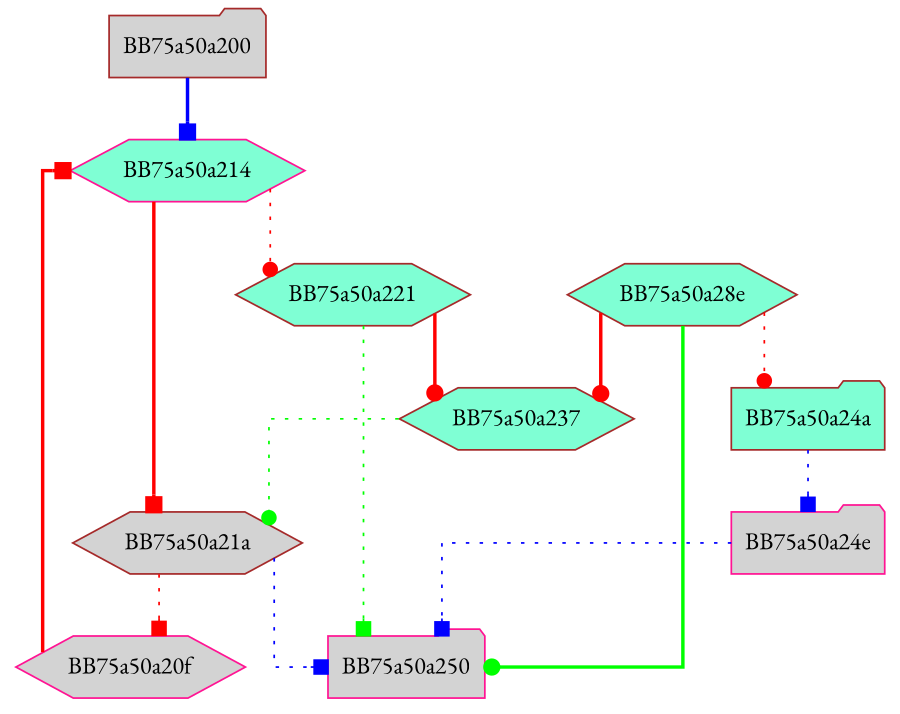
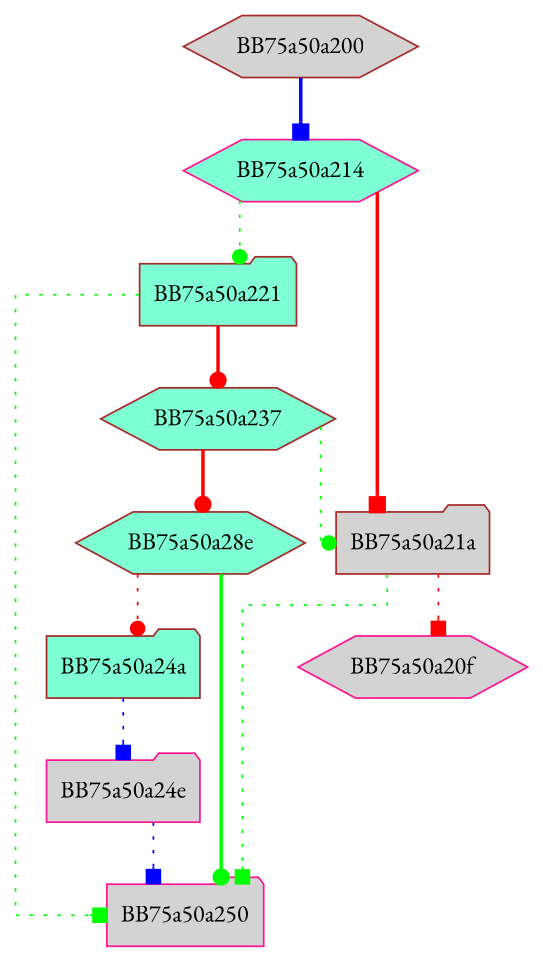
(188, 47) -> (301, 47)
(270, 226) -> (240, 225)
(353, 295) -> (218, 295)
(601, 350) -> (203, 474)
(43, 406) -> none
(188, 543) -> (413, 543)
(274, 631) -> (242, 648)
